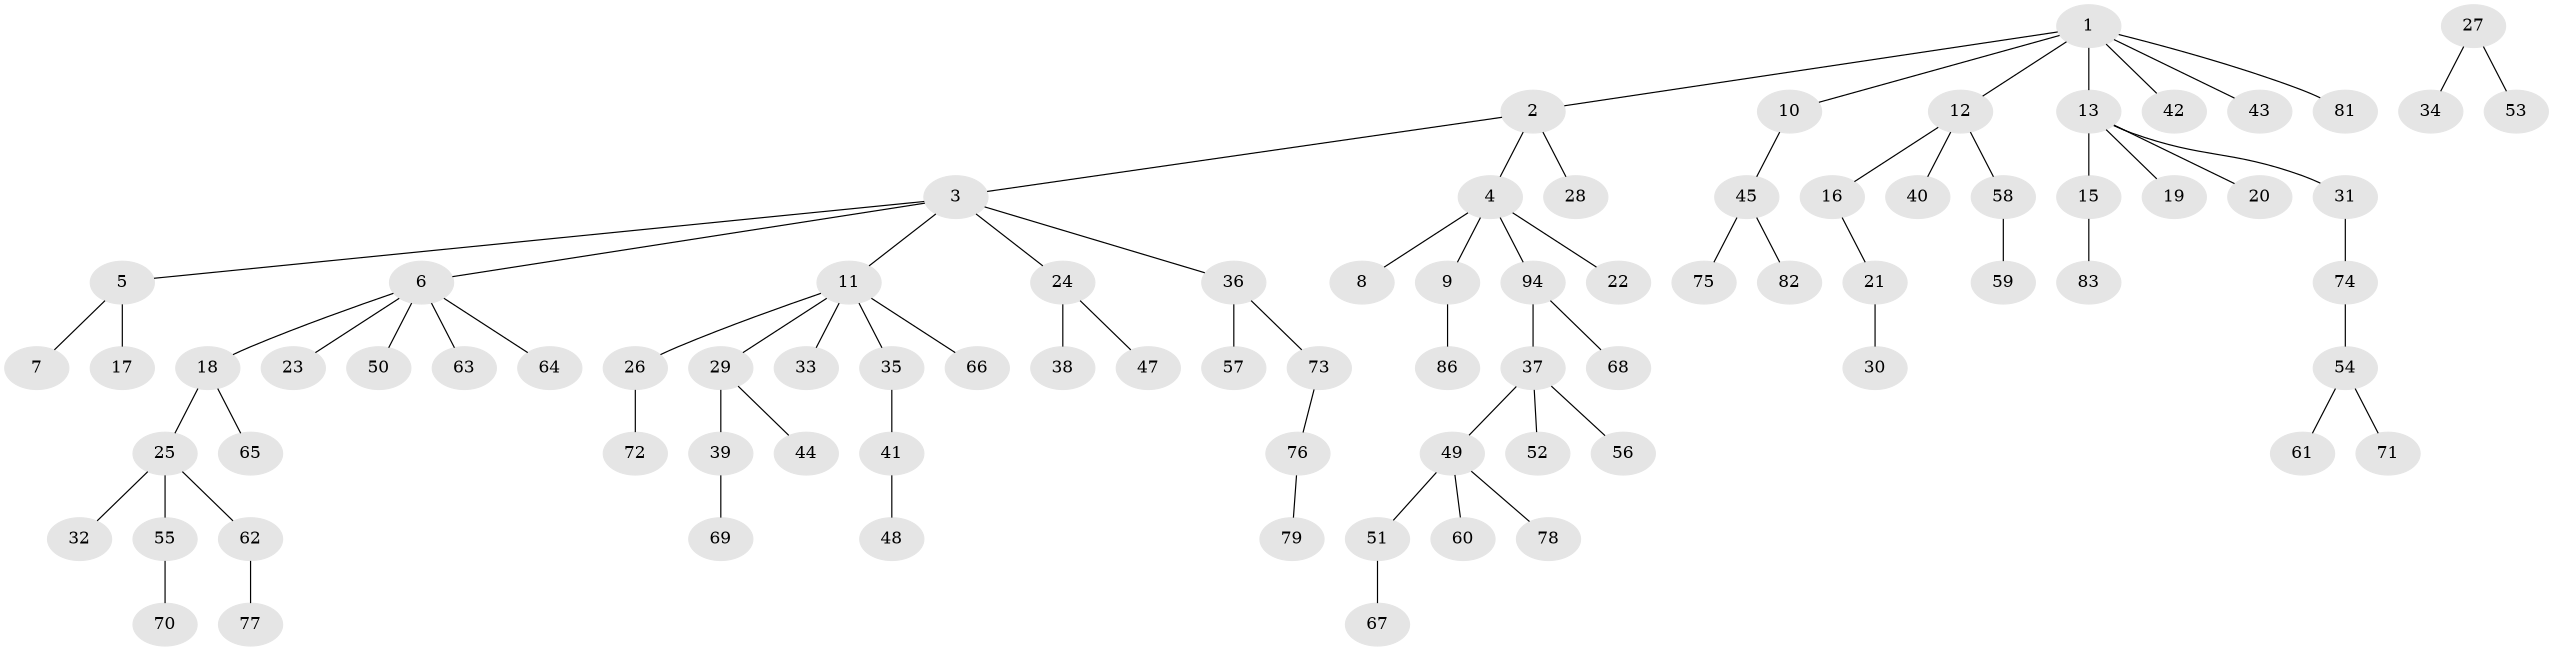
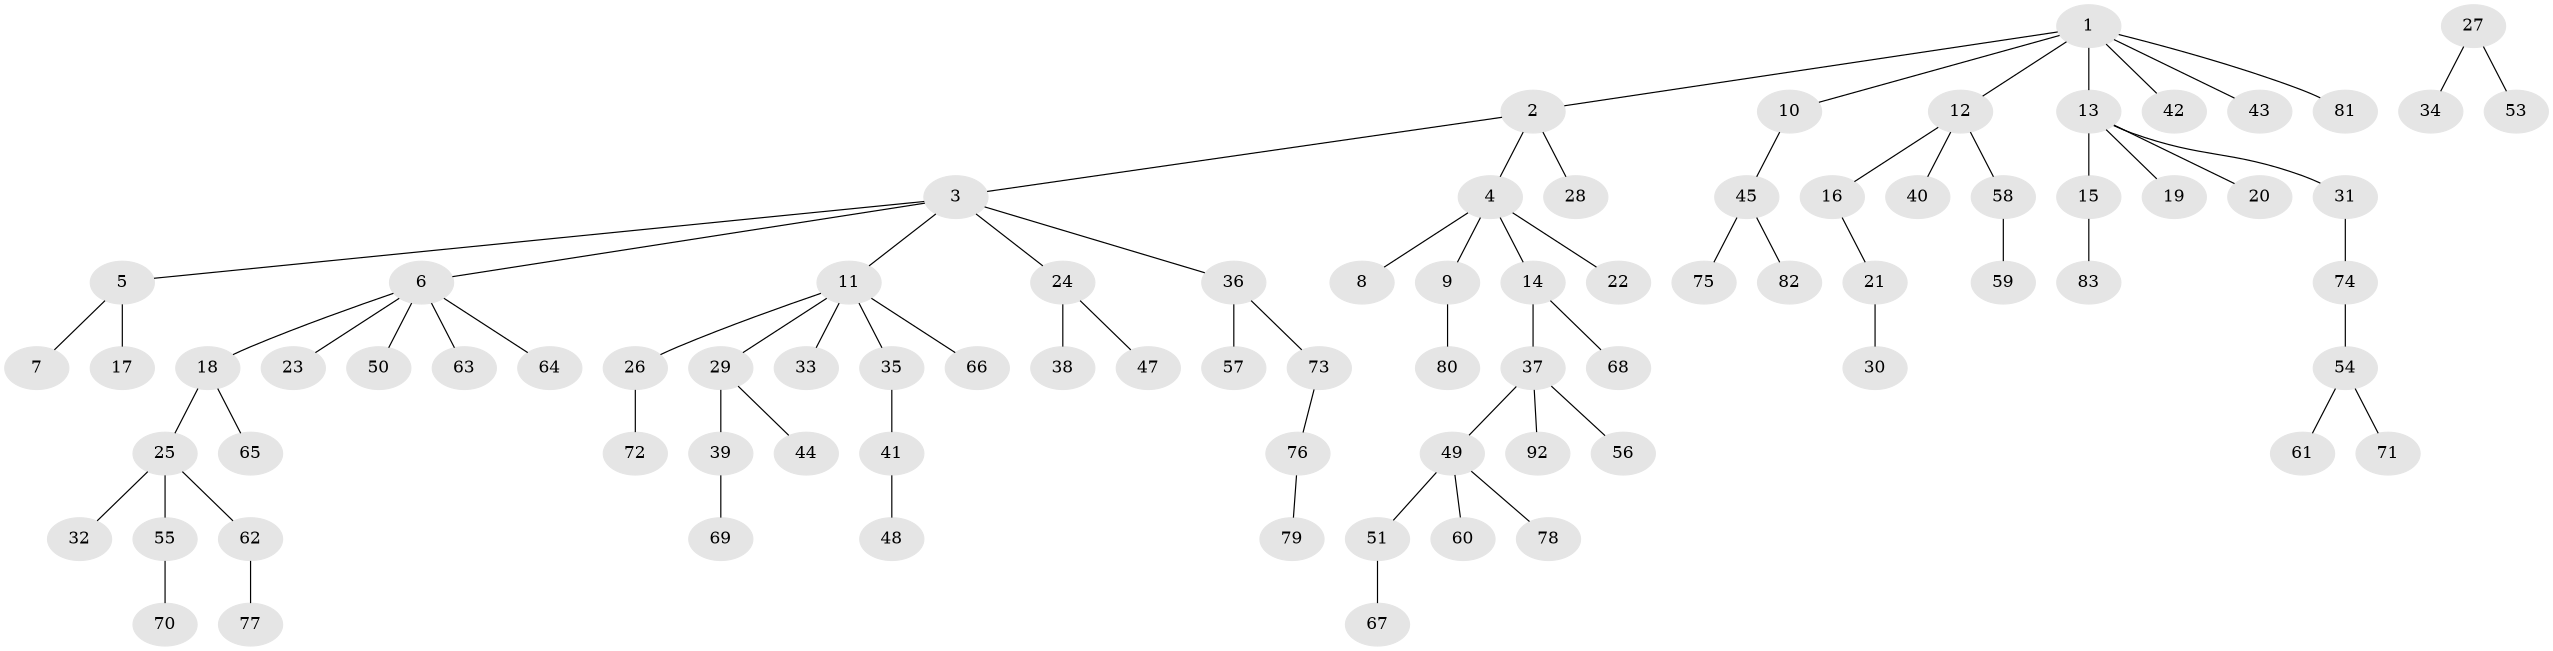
(1533, 283) -> (1533, 283)
(1448, 368) -> (1448, 368)
(1538, 454) -> (1538, 454)
